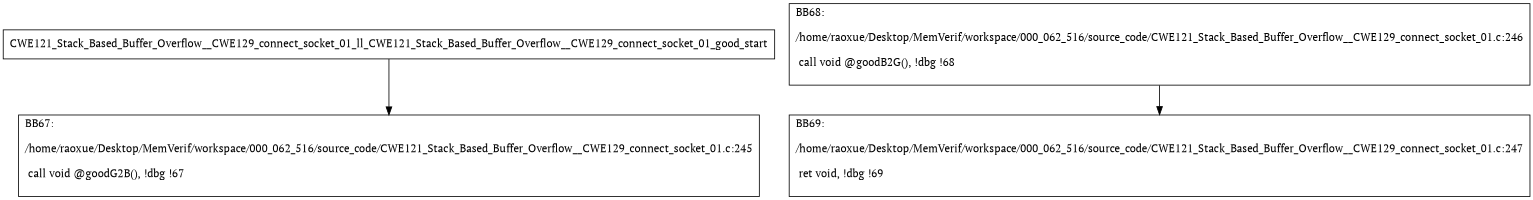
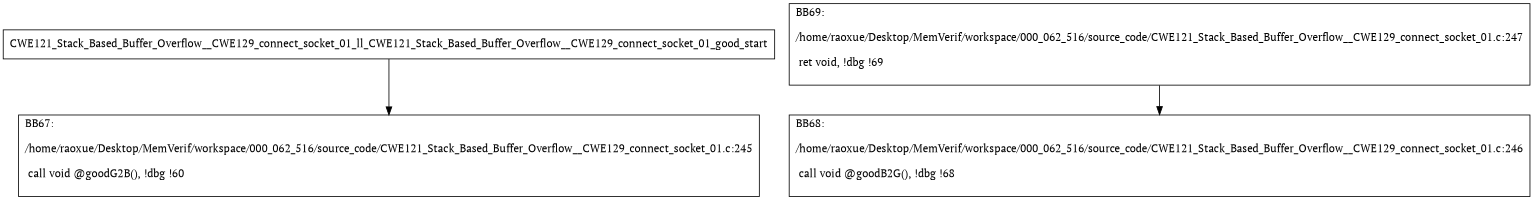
(1160, 96) -> (1160, 96)
(105, 174) -> (105, 174)
